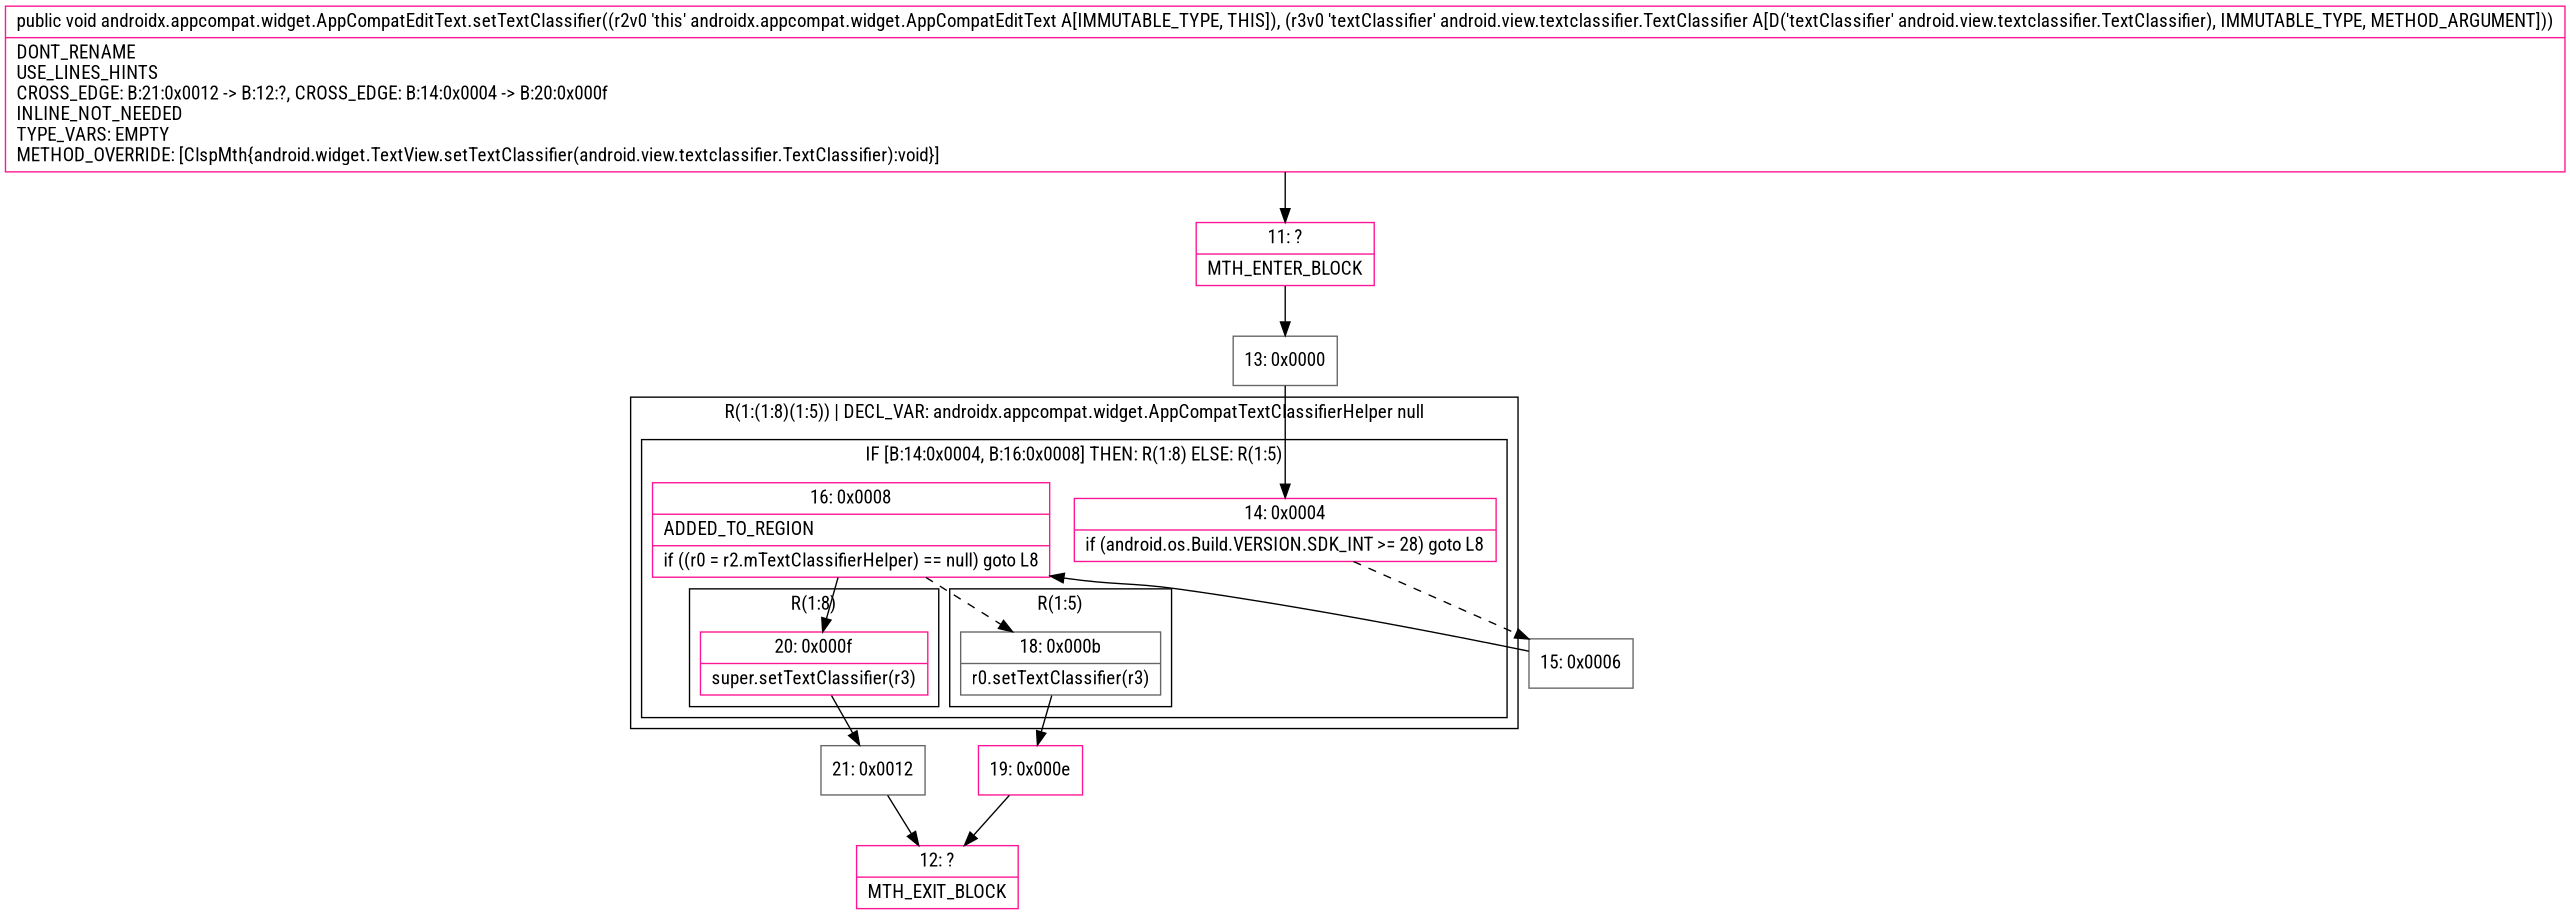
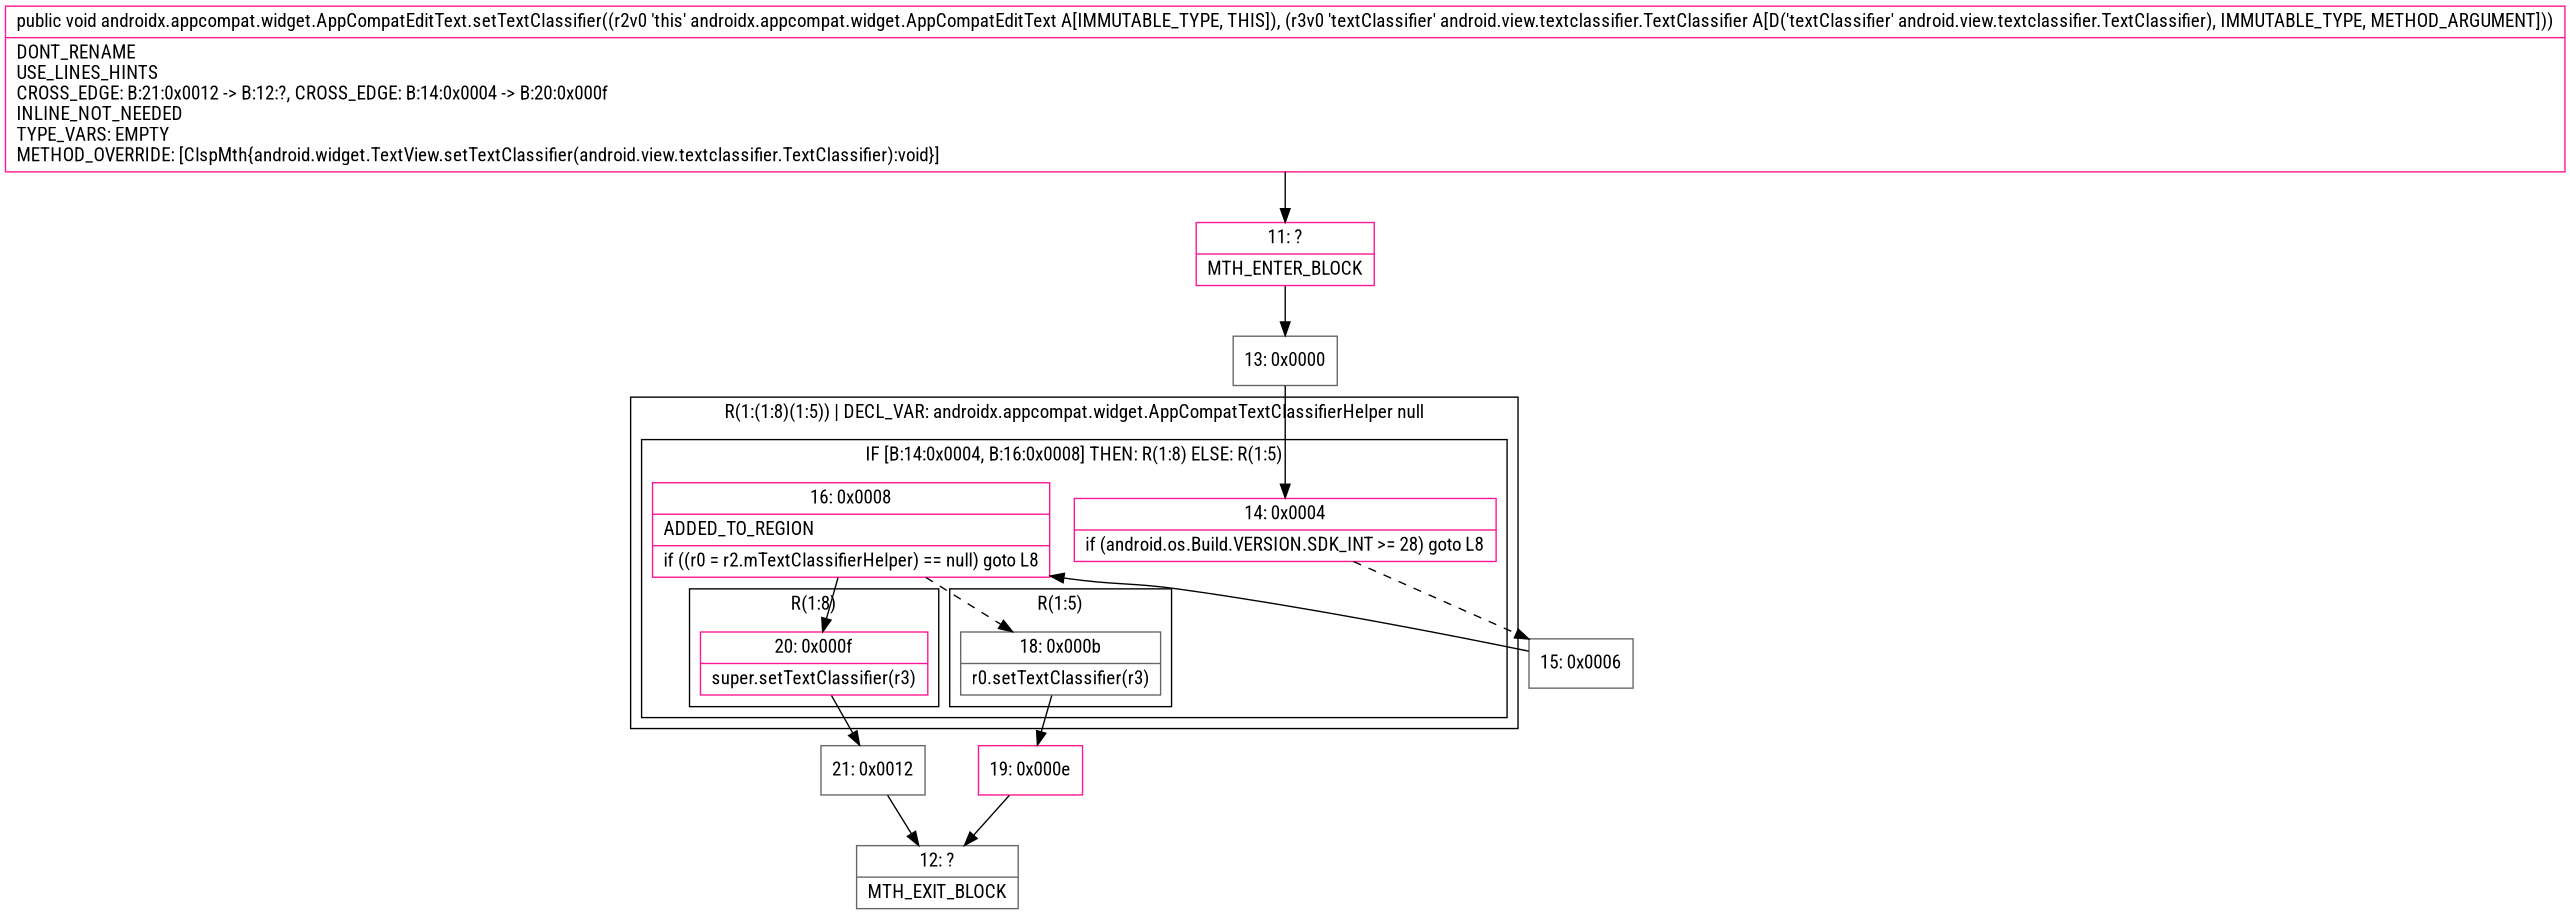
(937, 877) -> (937, 877)
